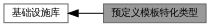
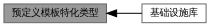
(91, 13) -> (129, 13)
